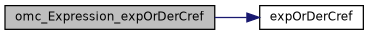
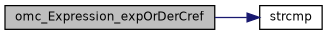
(312, 17) -> (291, 17)
